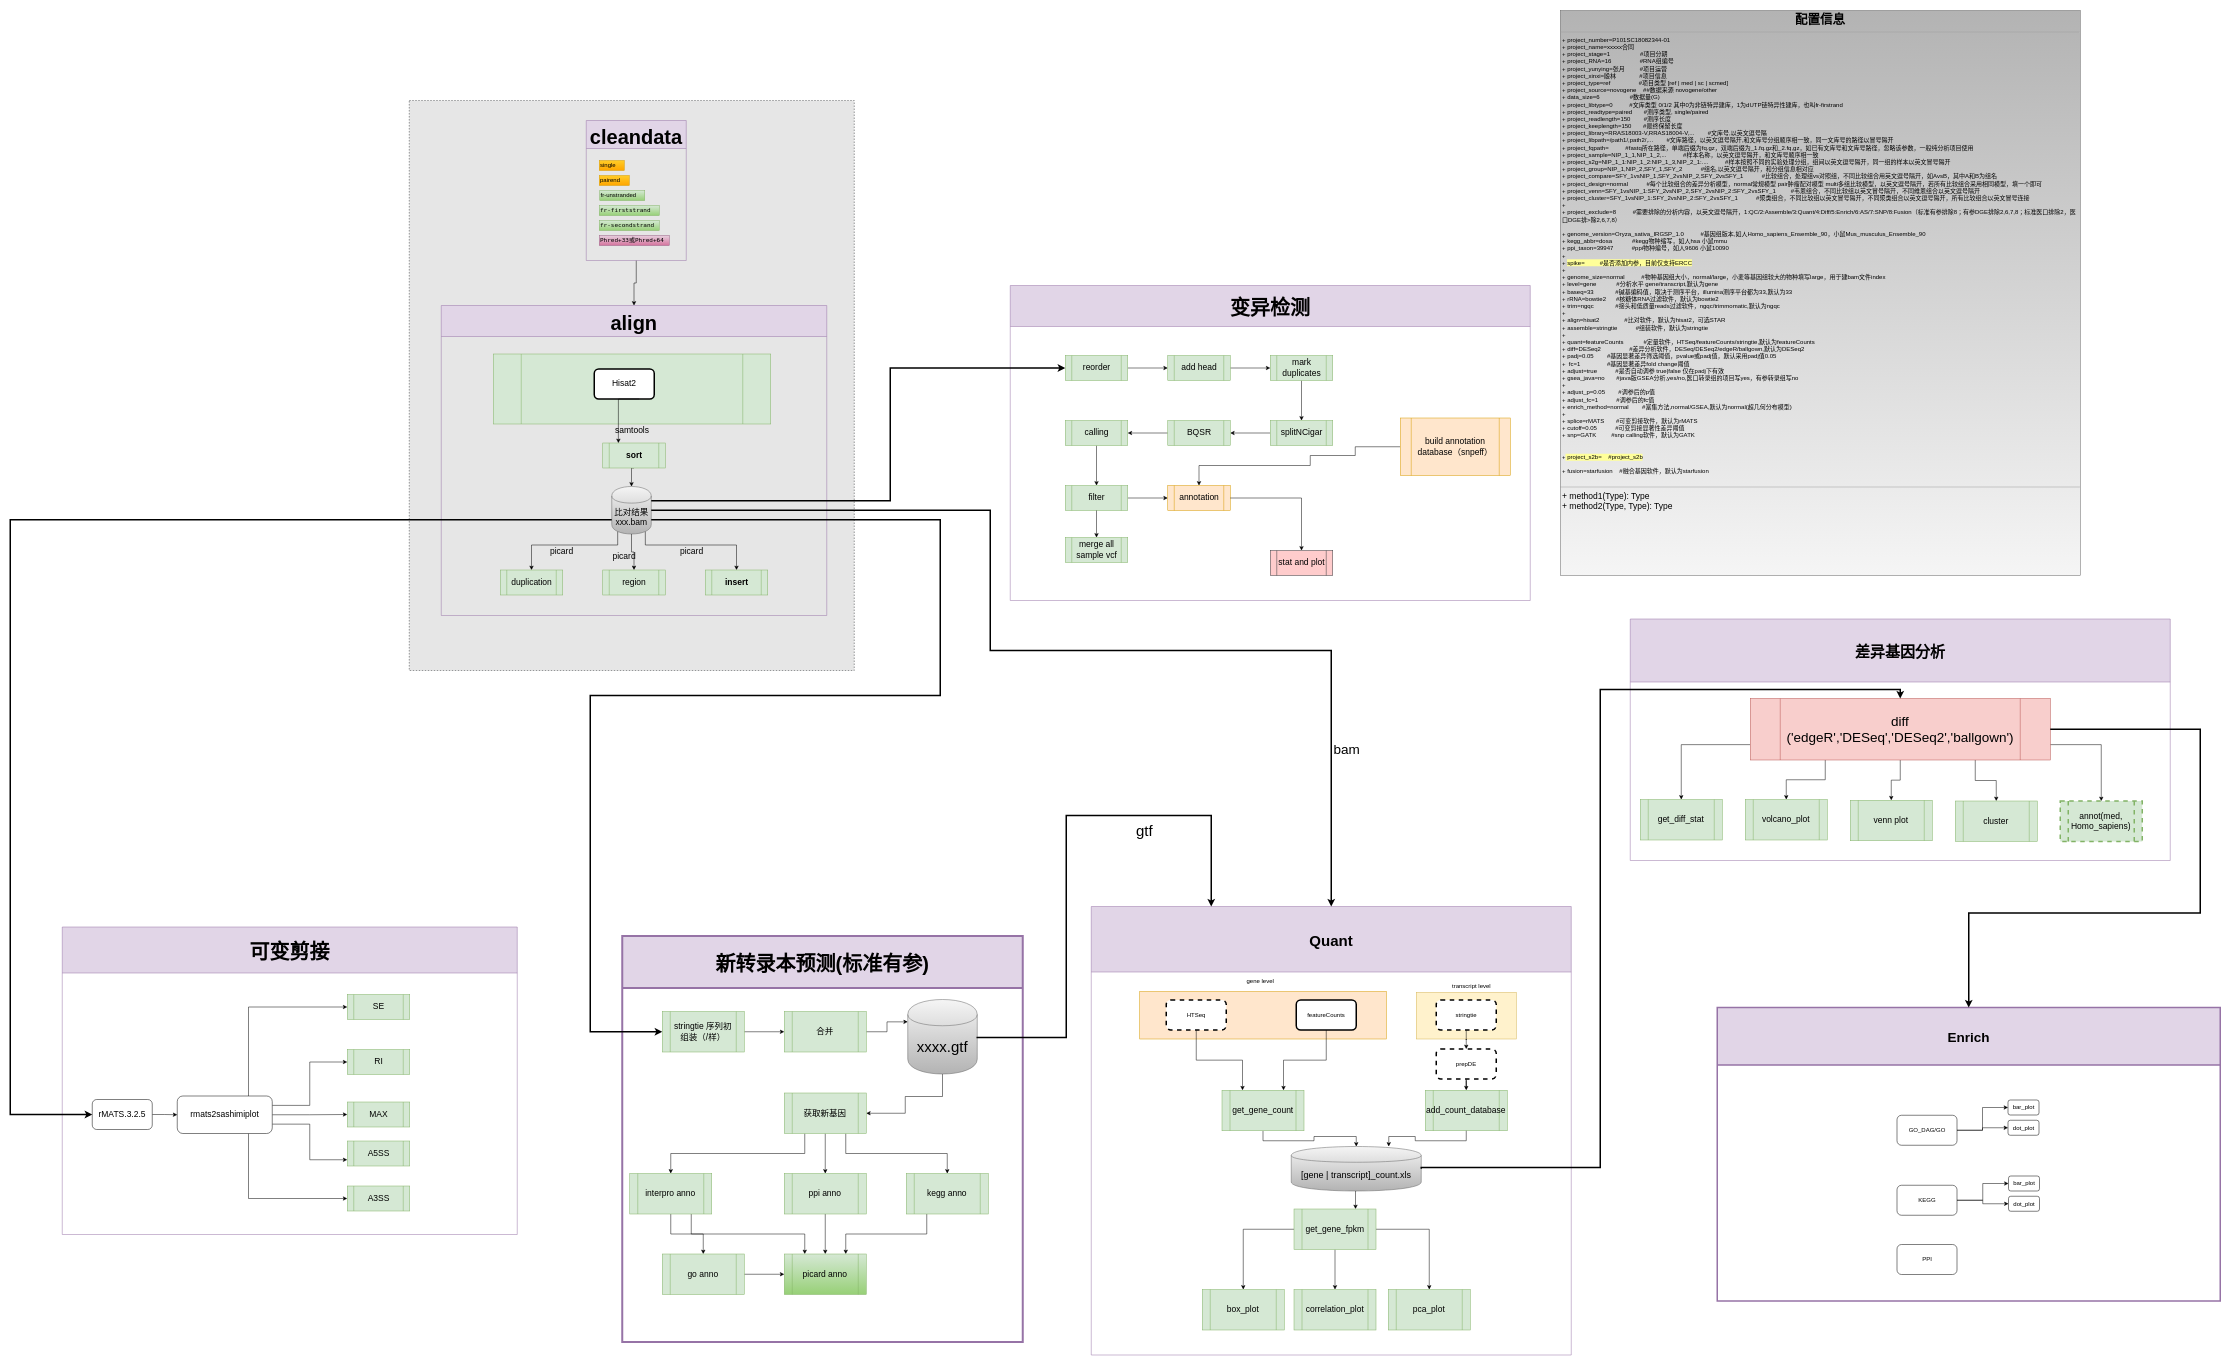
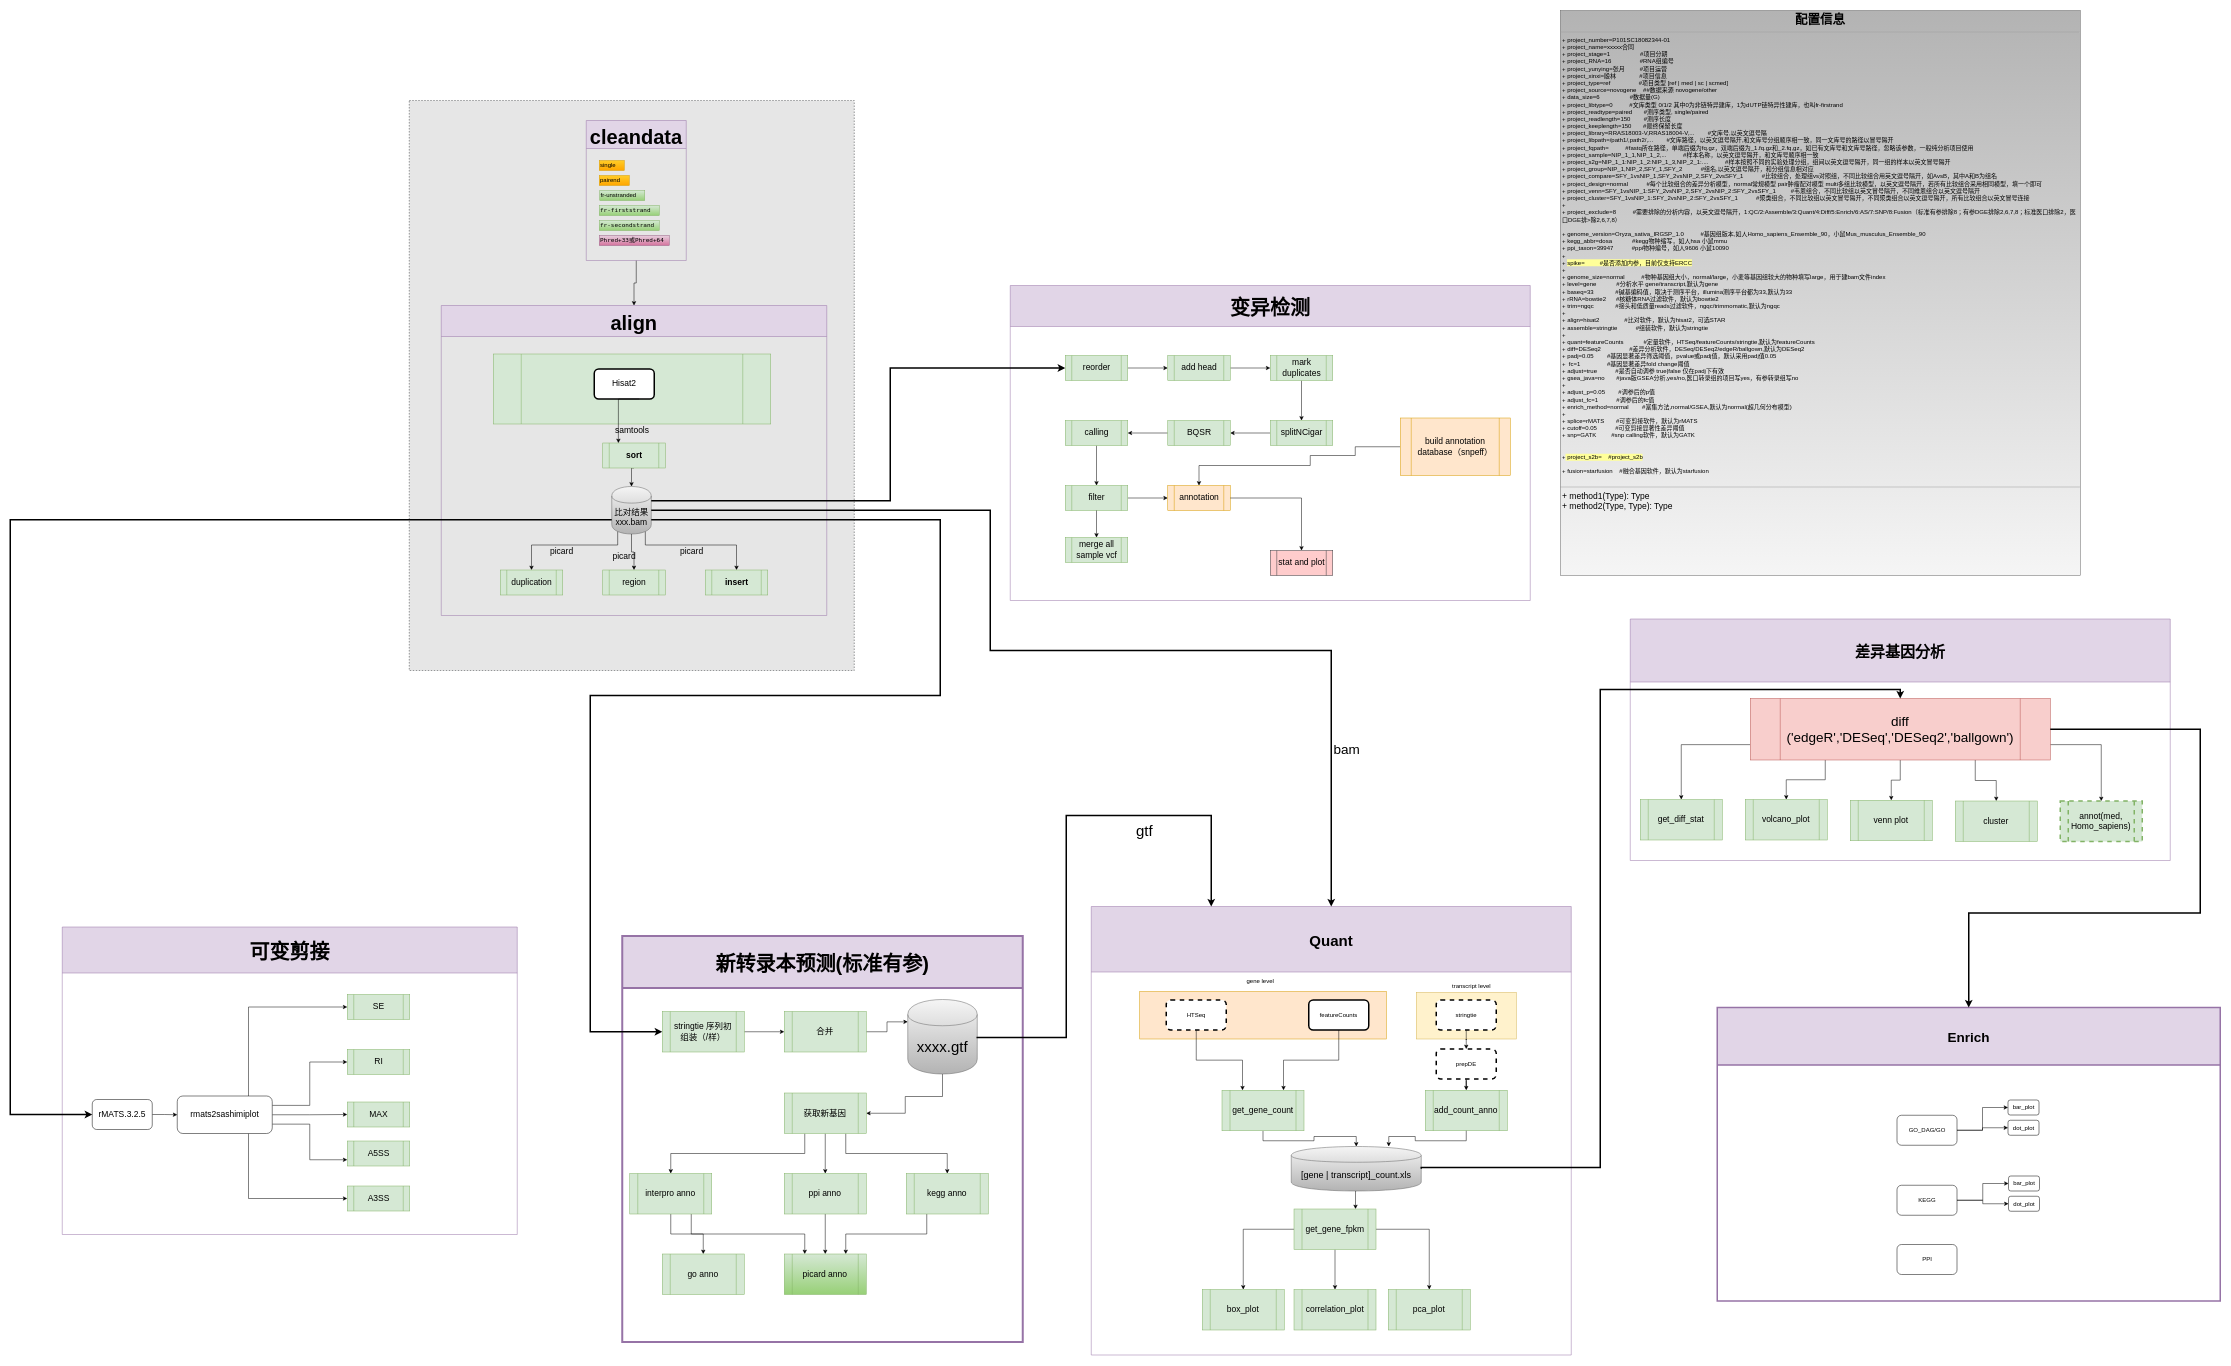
(1326, 1015) -> (1339, 1015)
(1466, 1110) -> (1466, 1110)
(779, 1274) -> none
